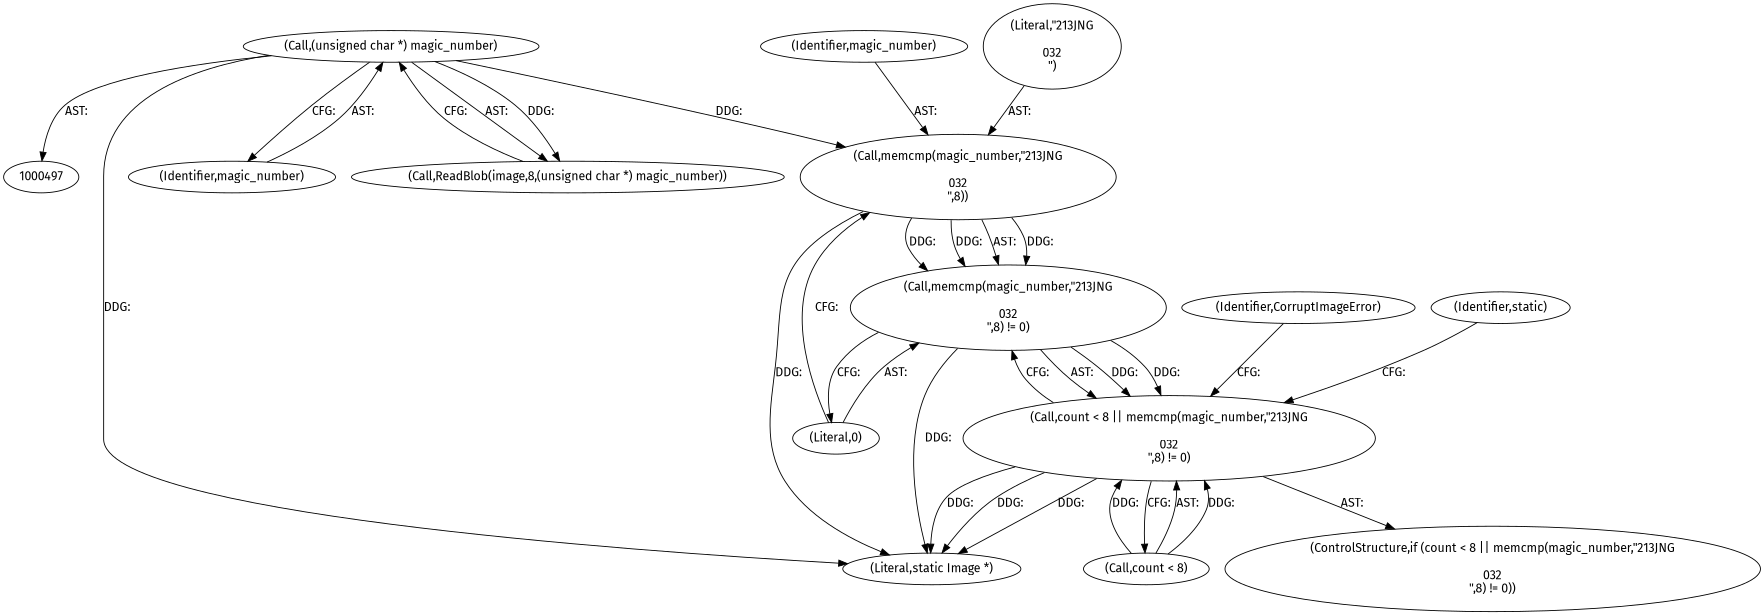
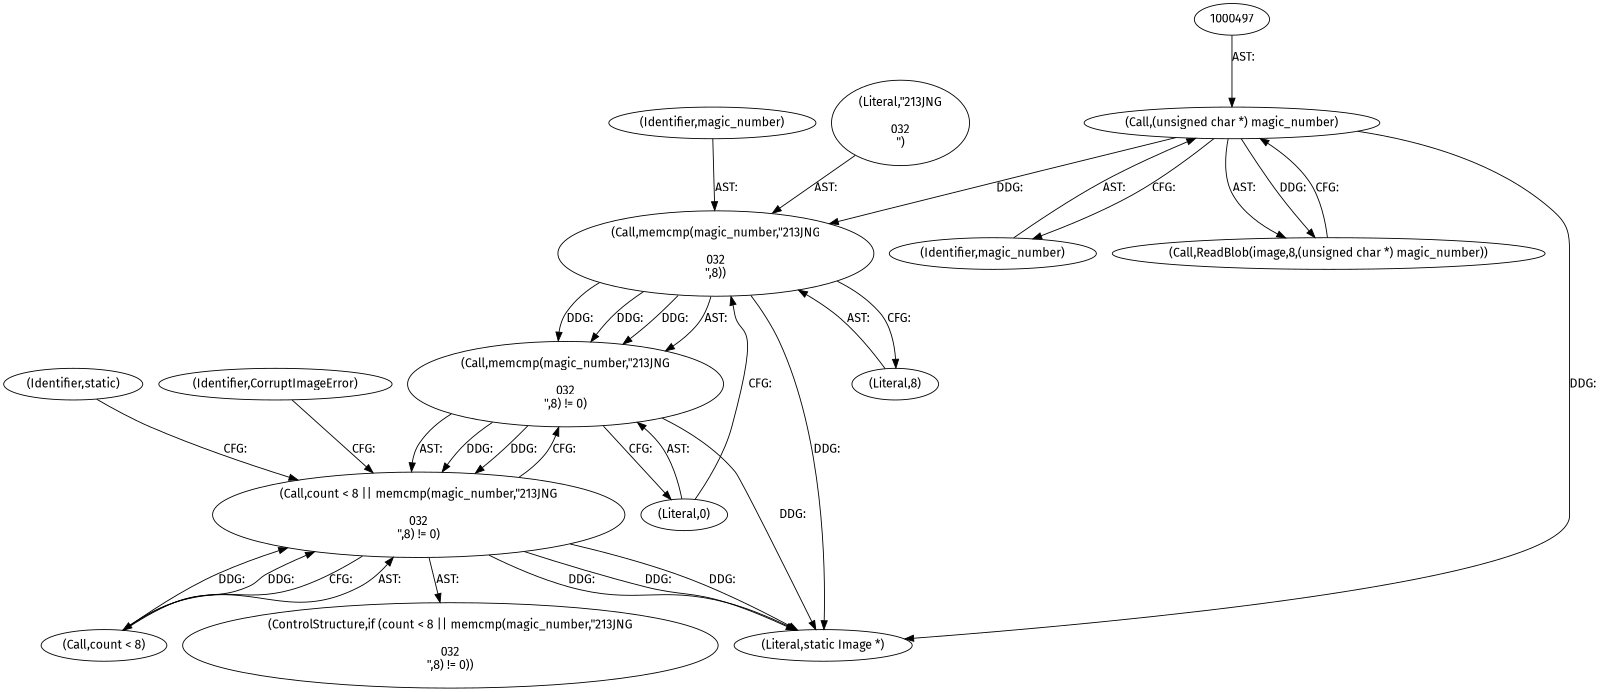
(140, 76) -> (1232, 67)
none -> (895, 384)
